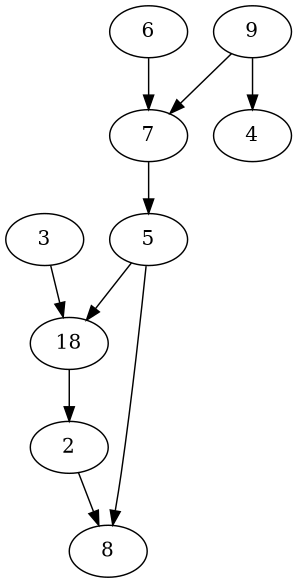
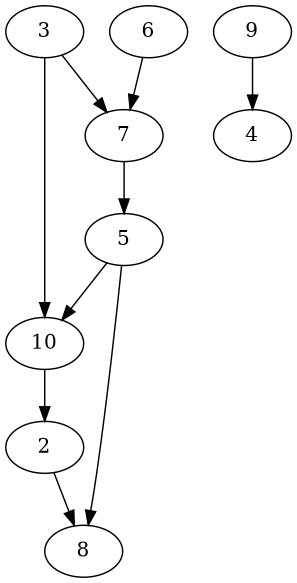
(206, 79) -> (80, 78)
(69, 343) -> (45, 343)
